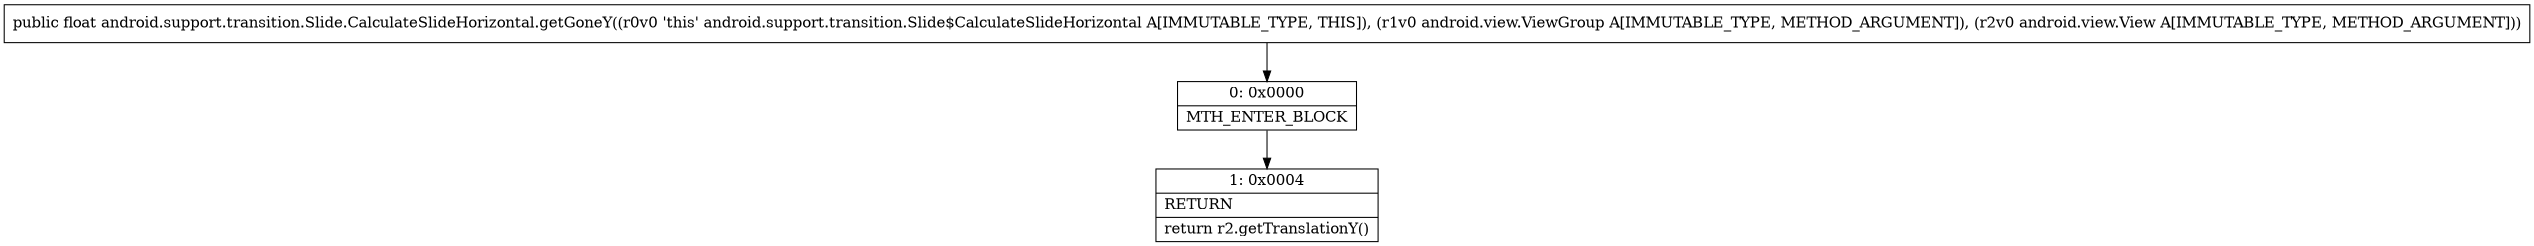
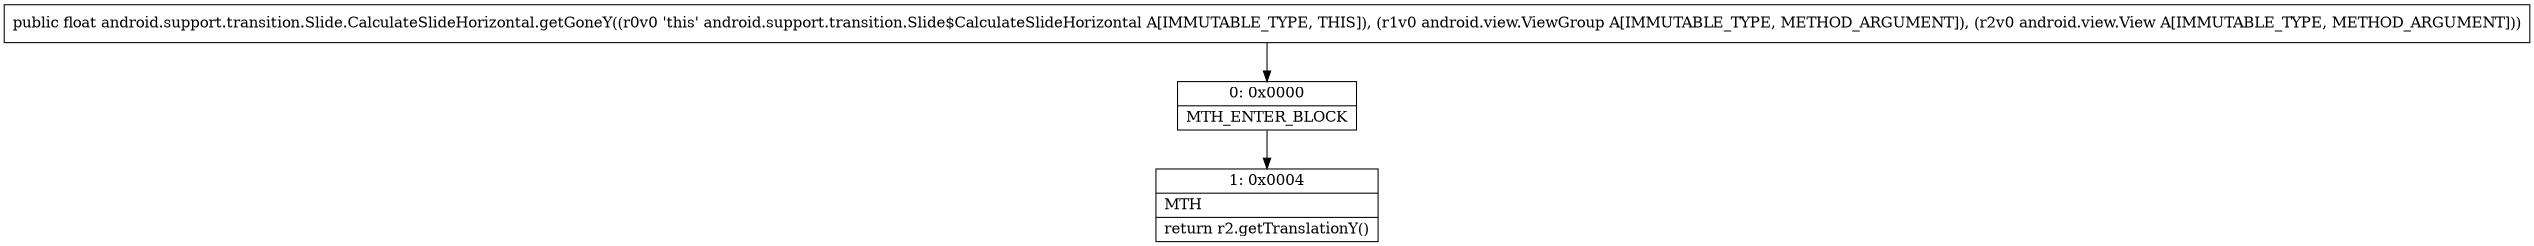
(1199, 205) -> (1183, 205)
